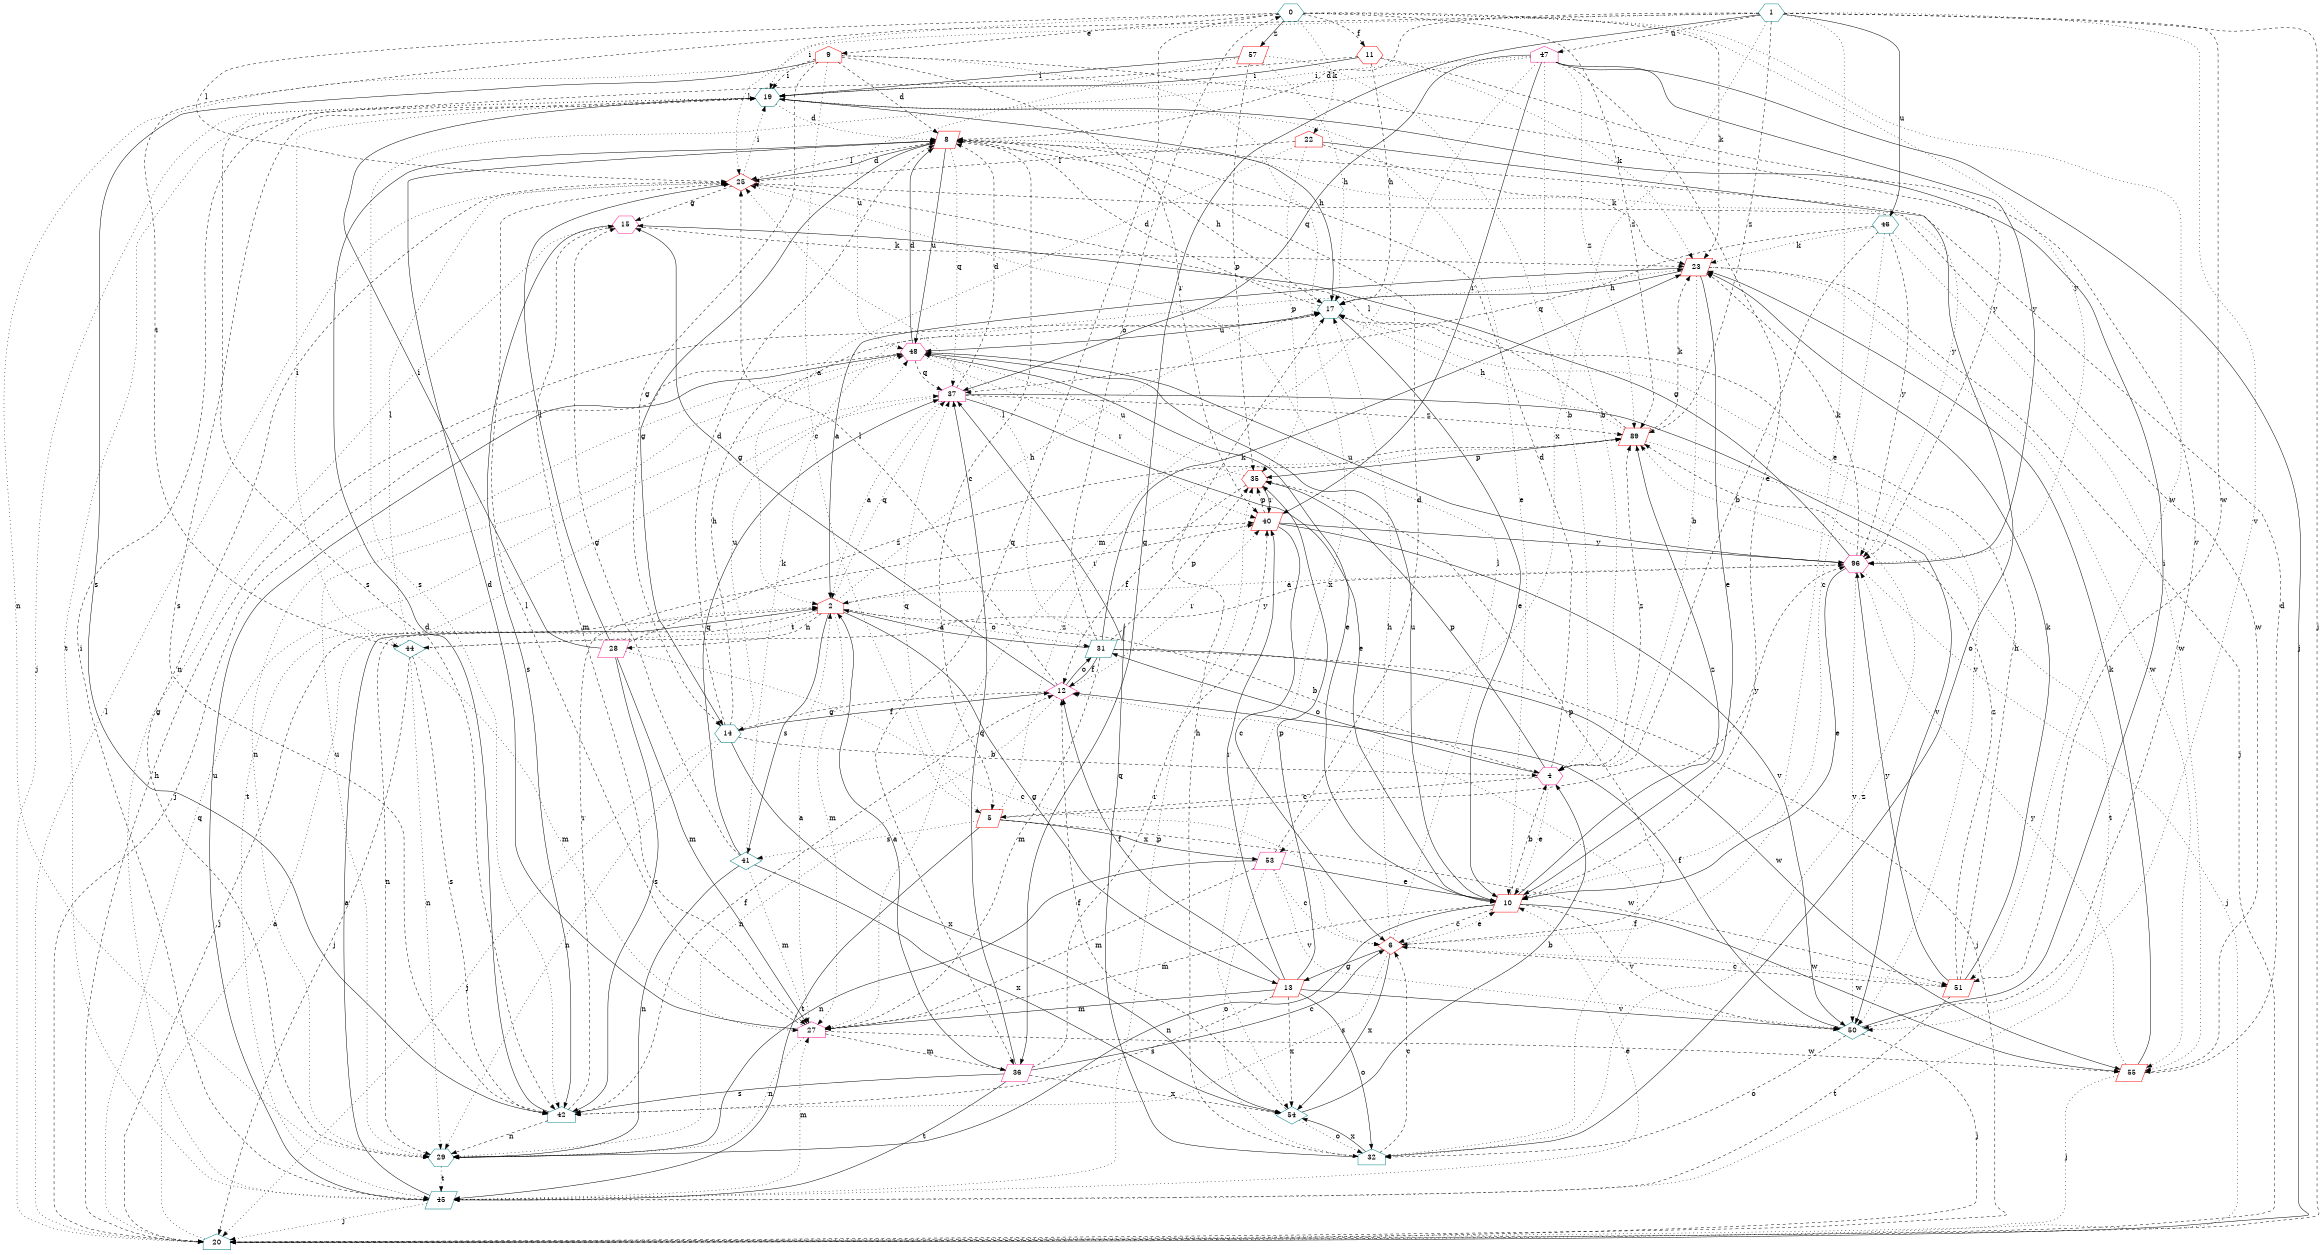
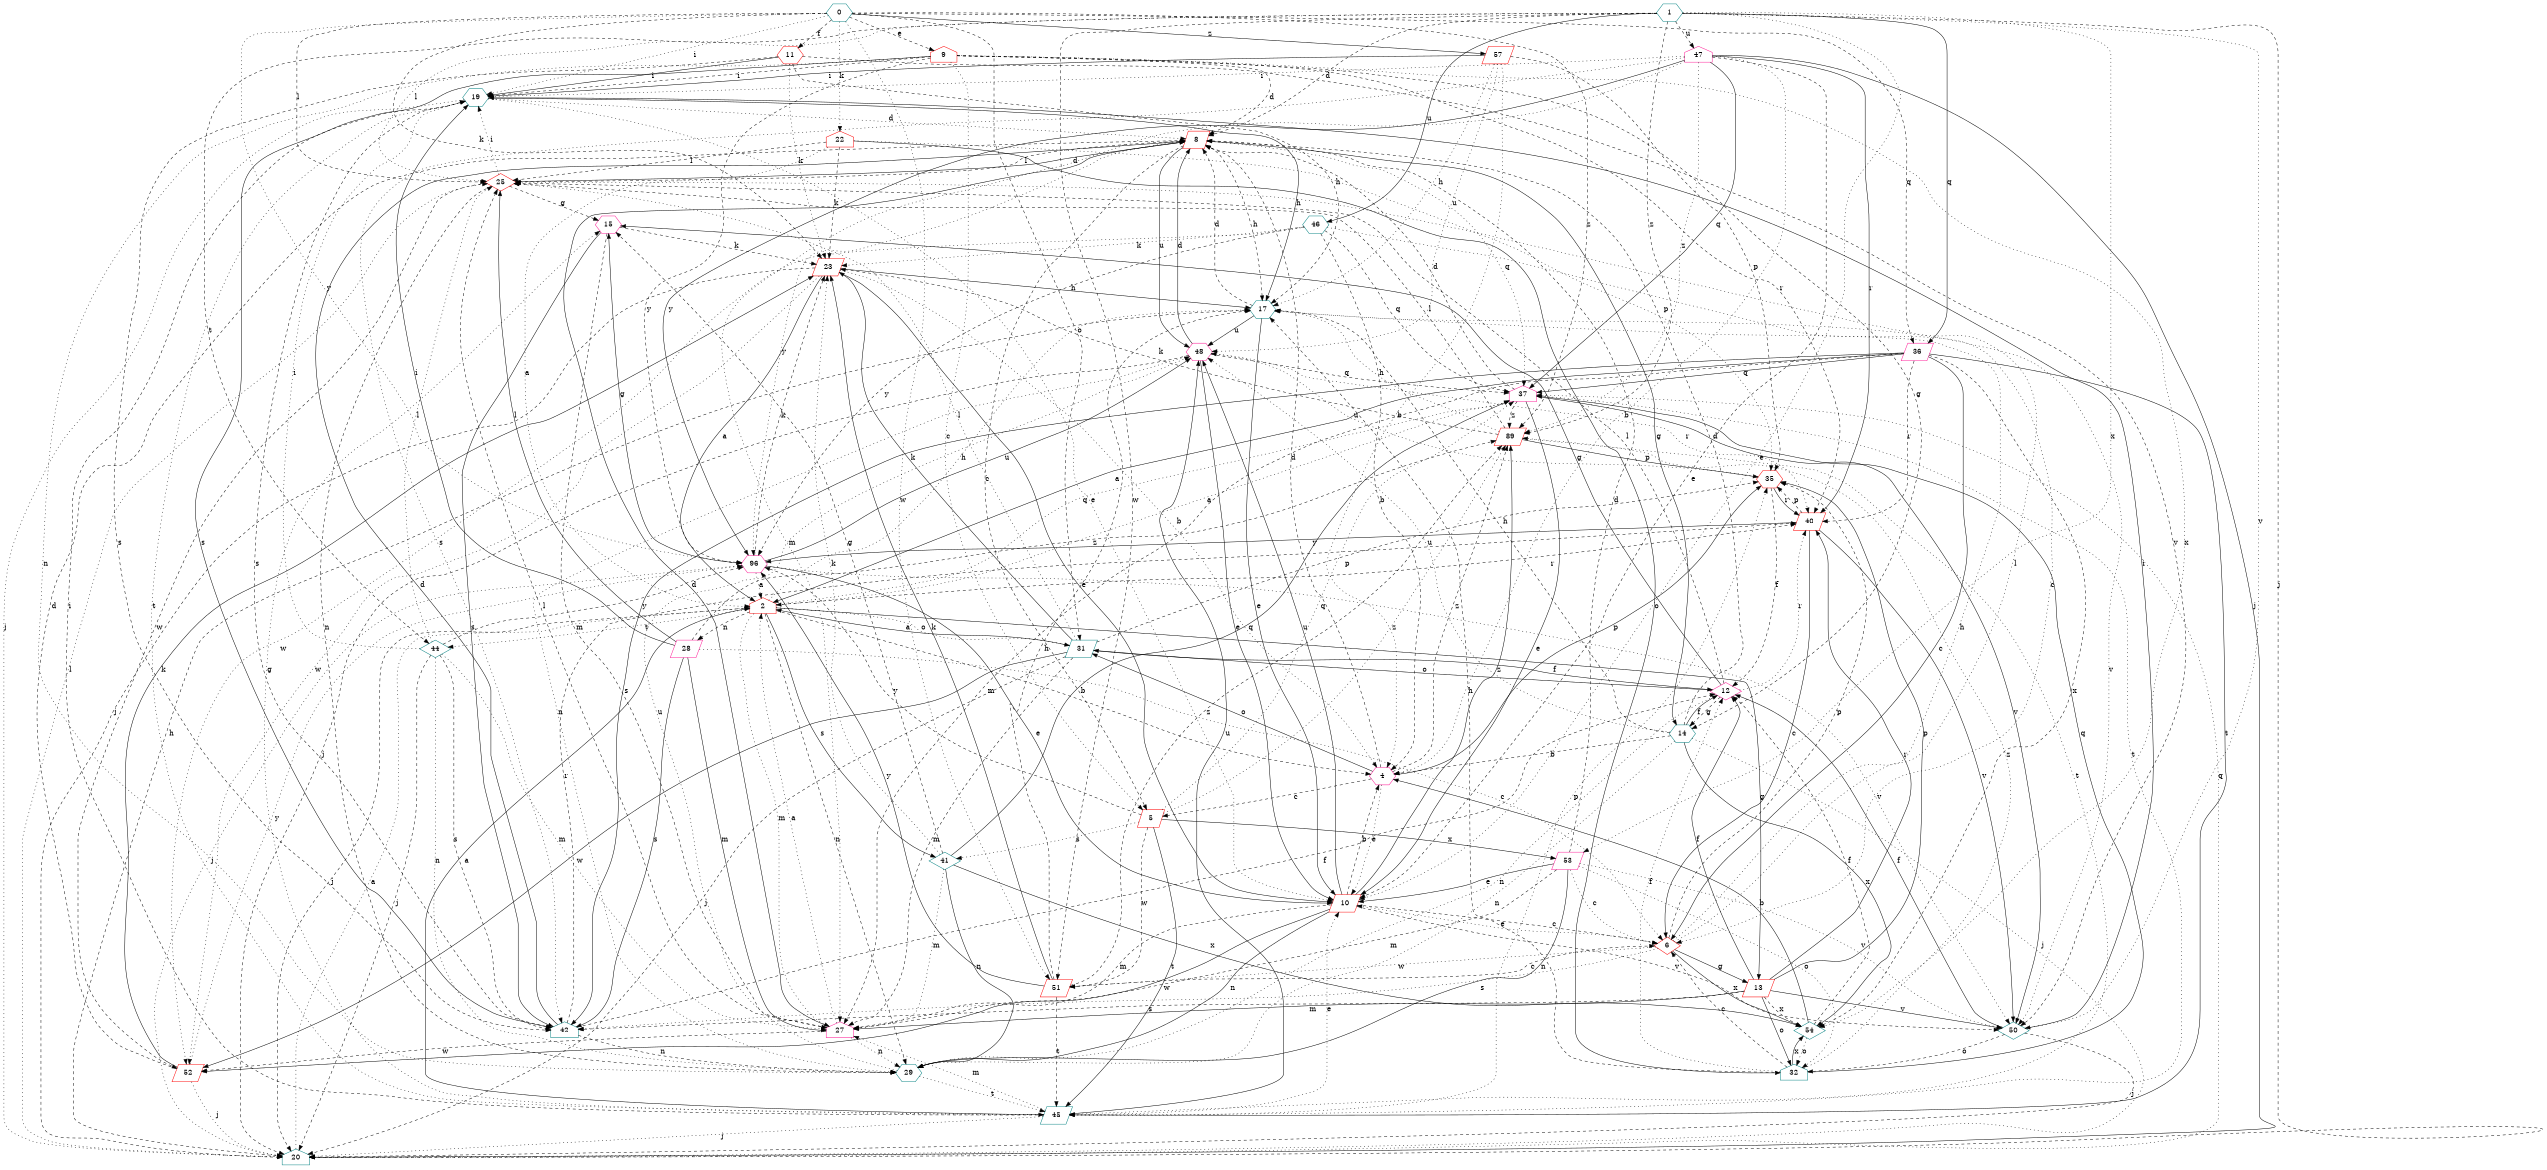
(1127, 311) -> (1056, 284)
(913, 1051) -> (1261, 468)
(2132, 1073) -> (188, 1073)
